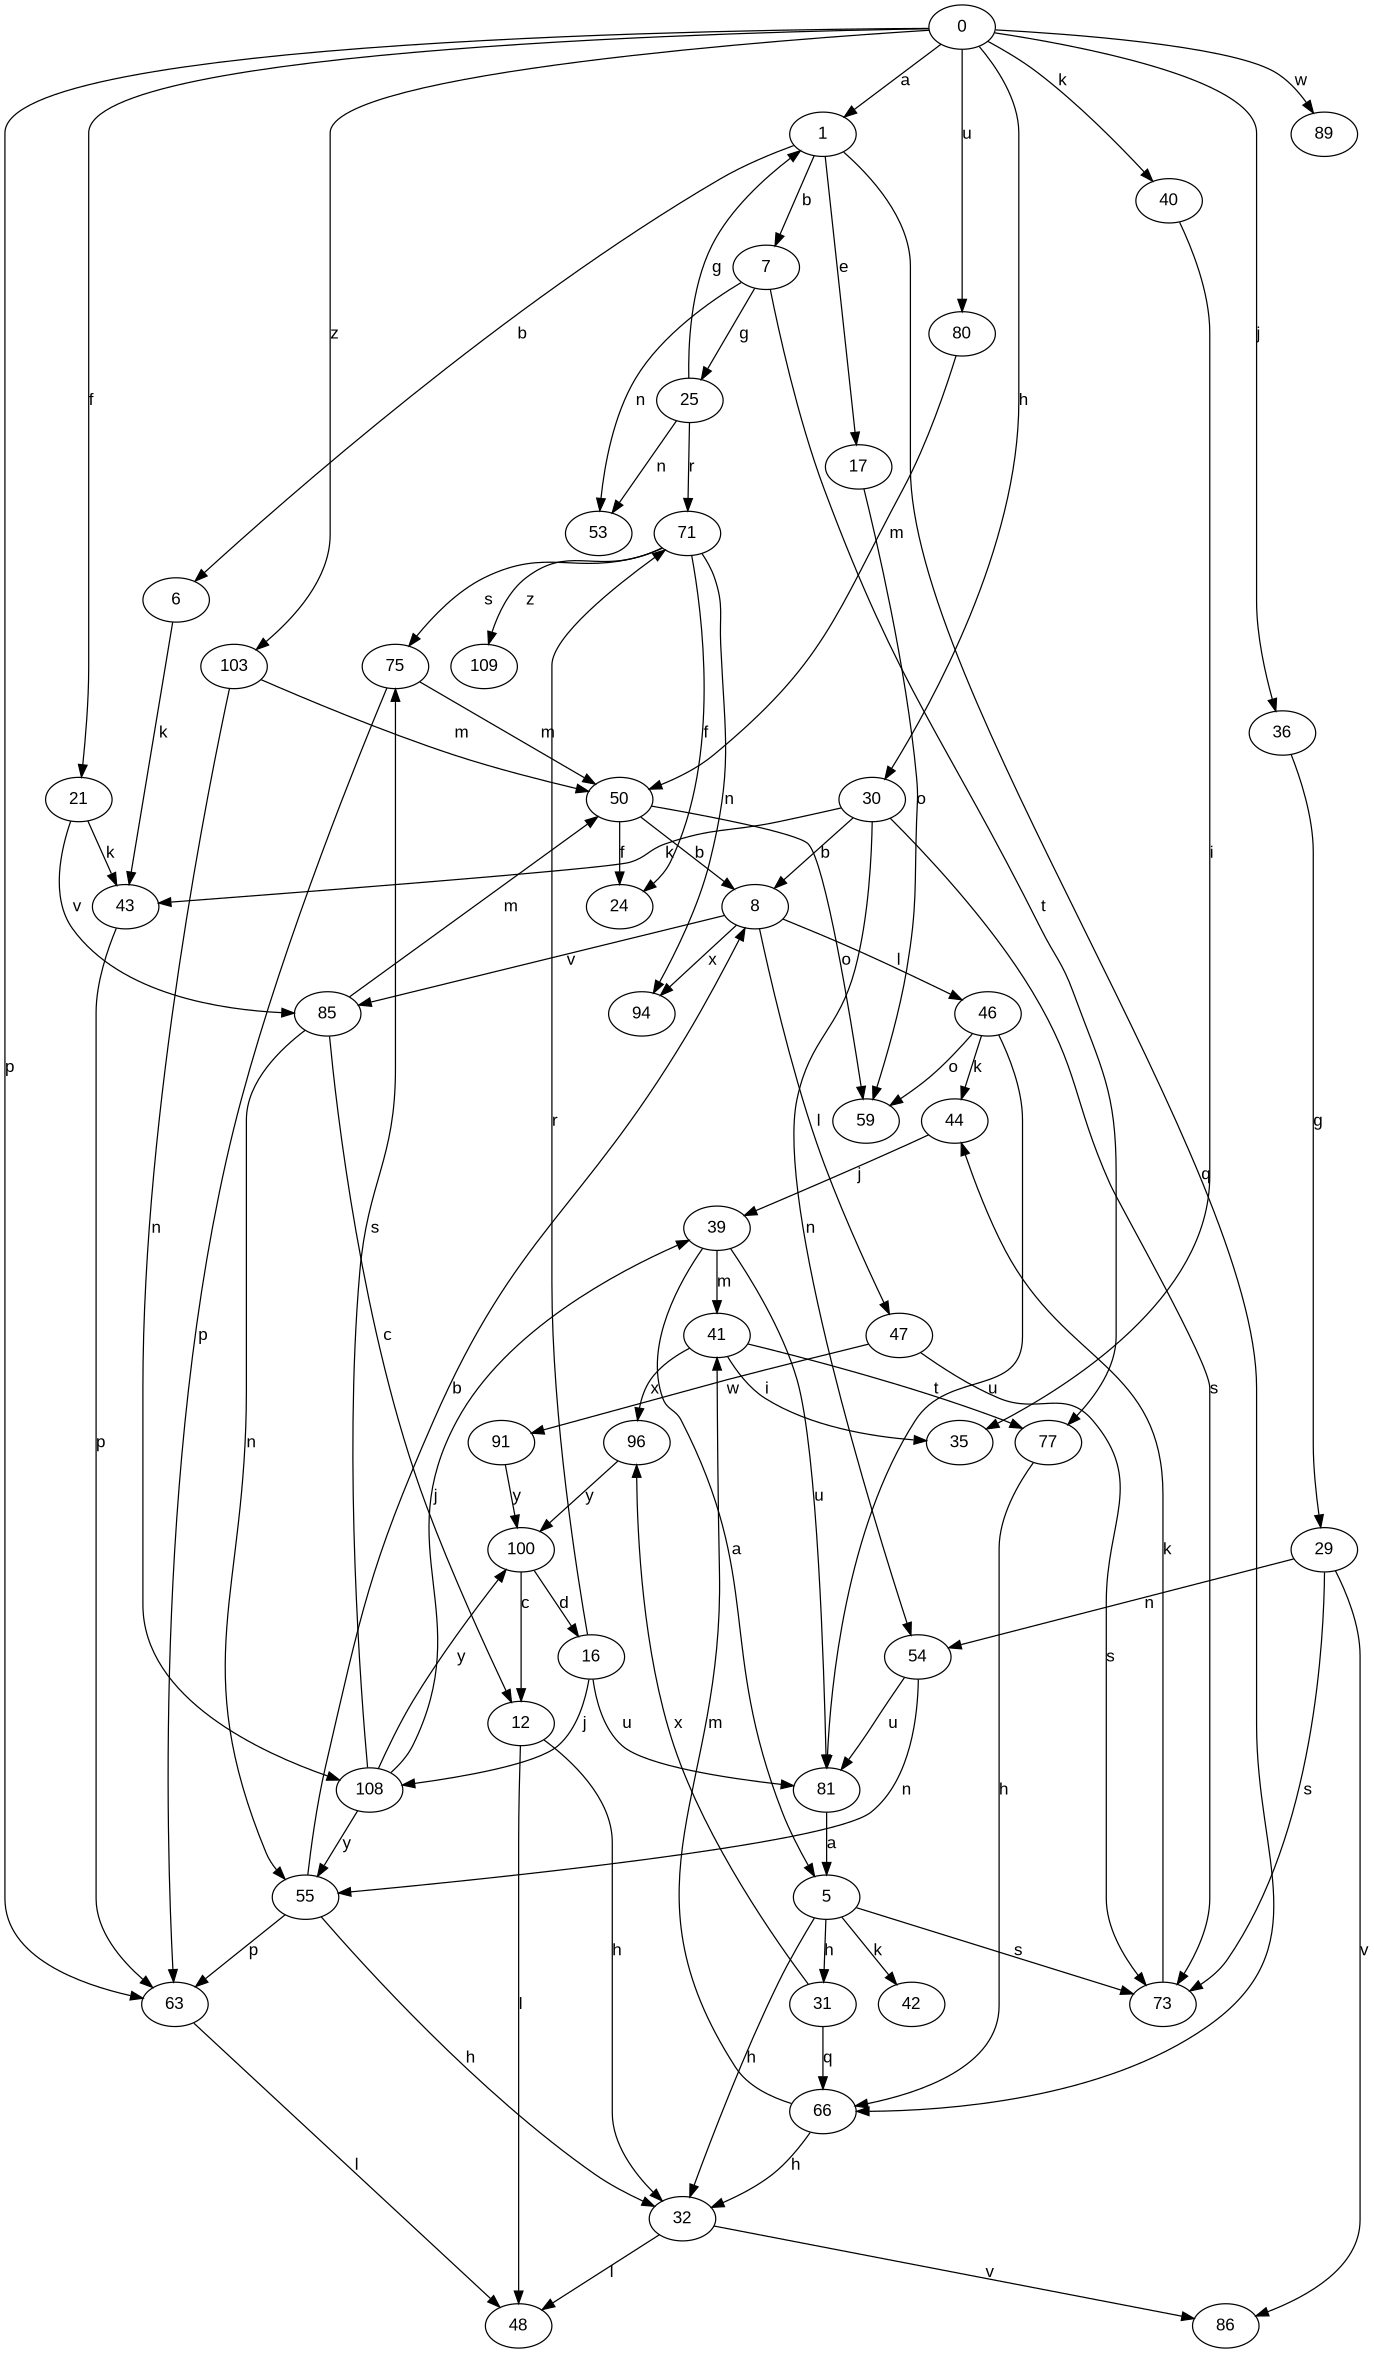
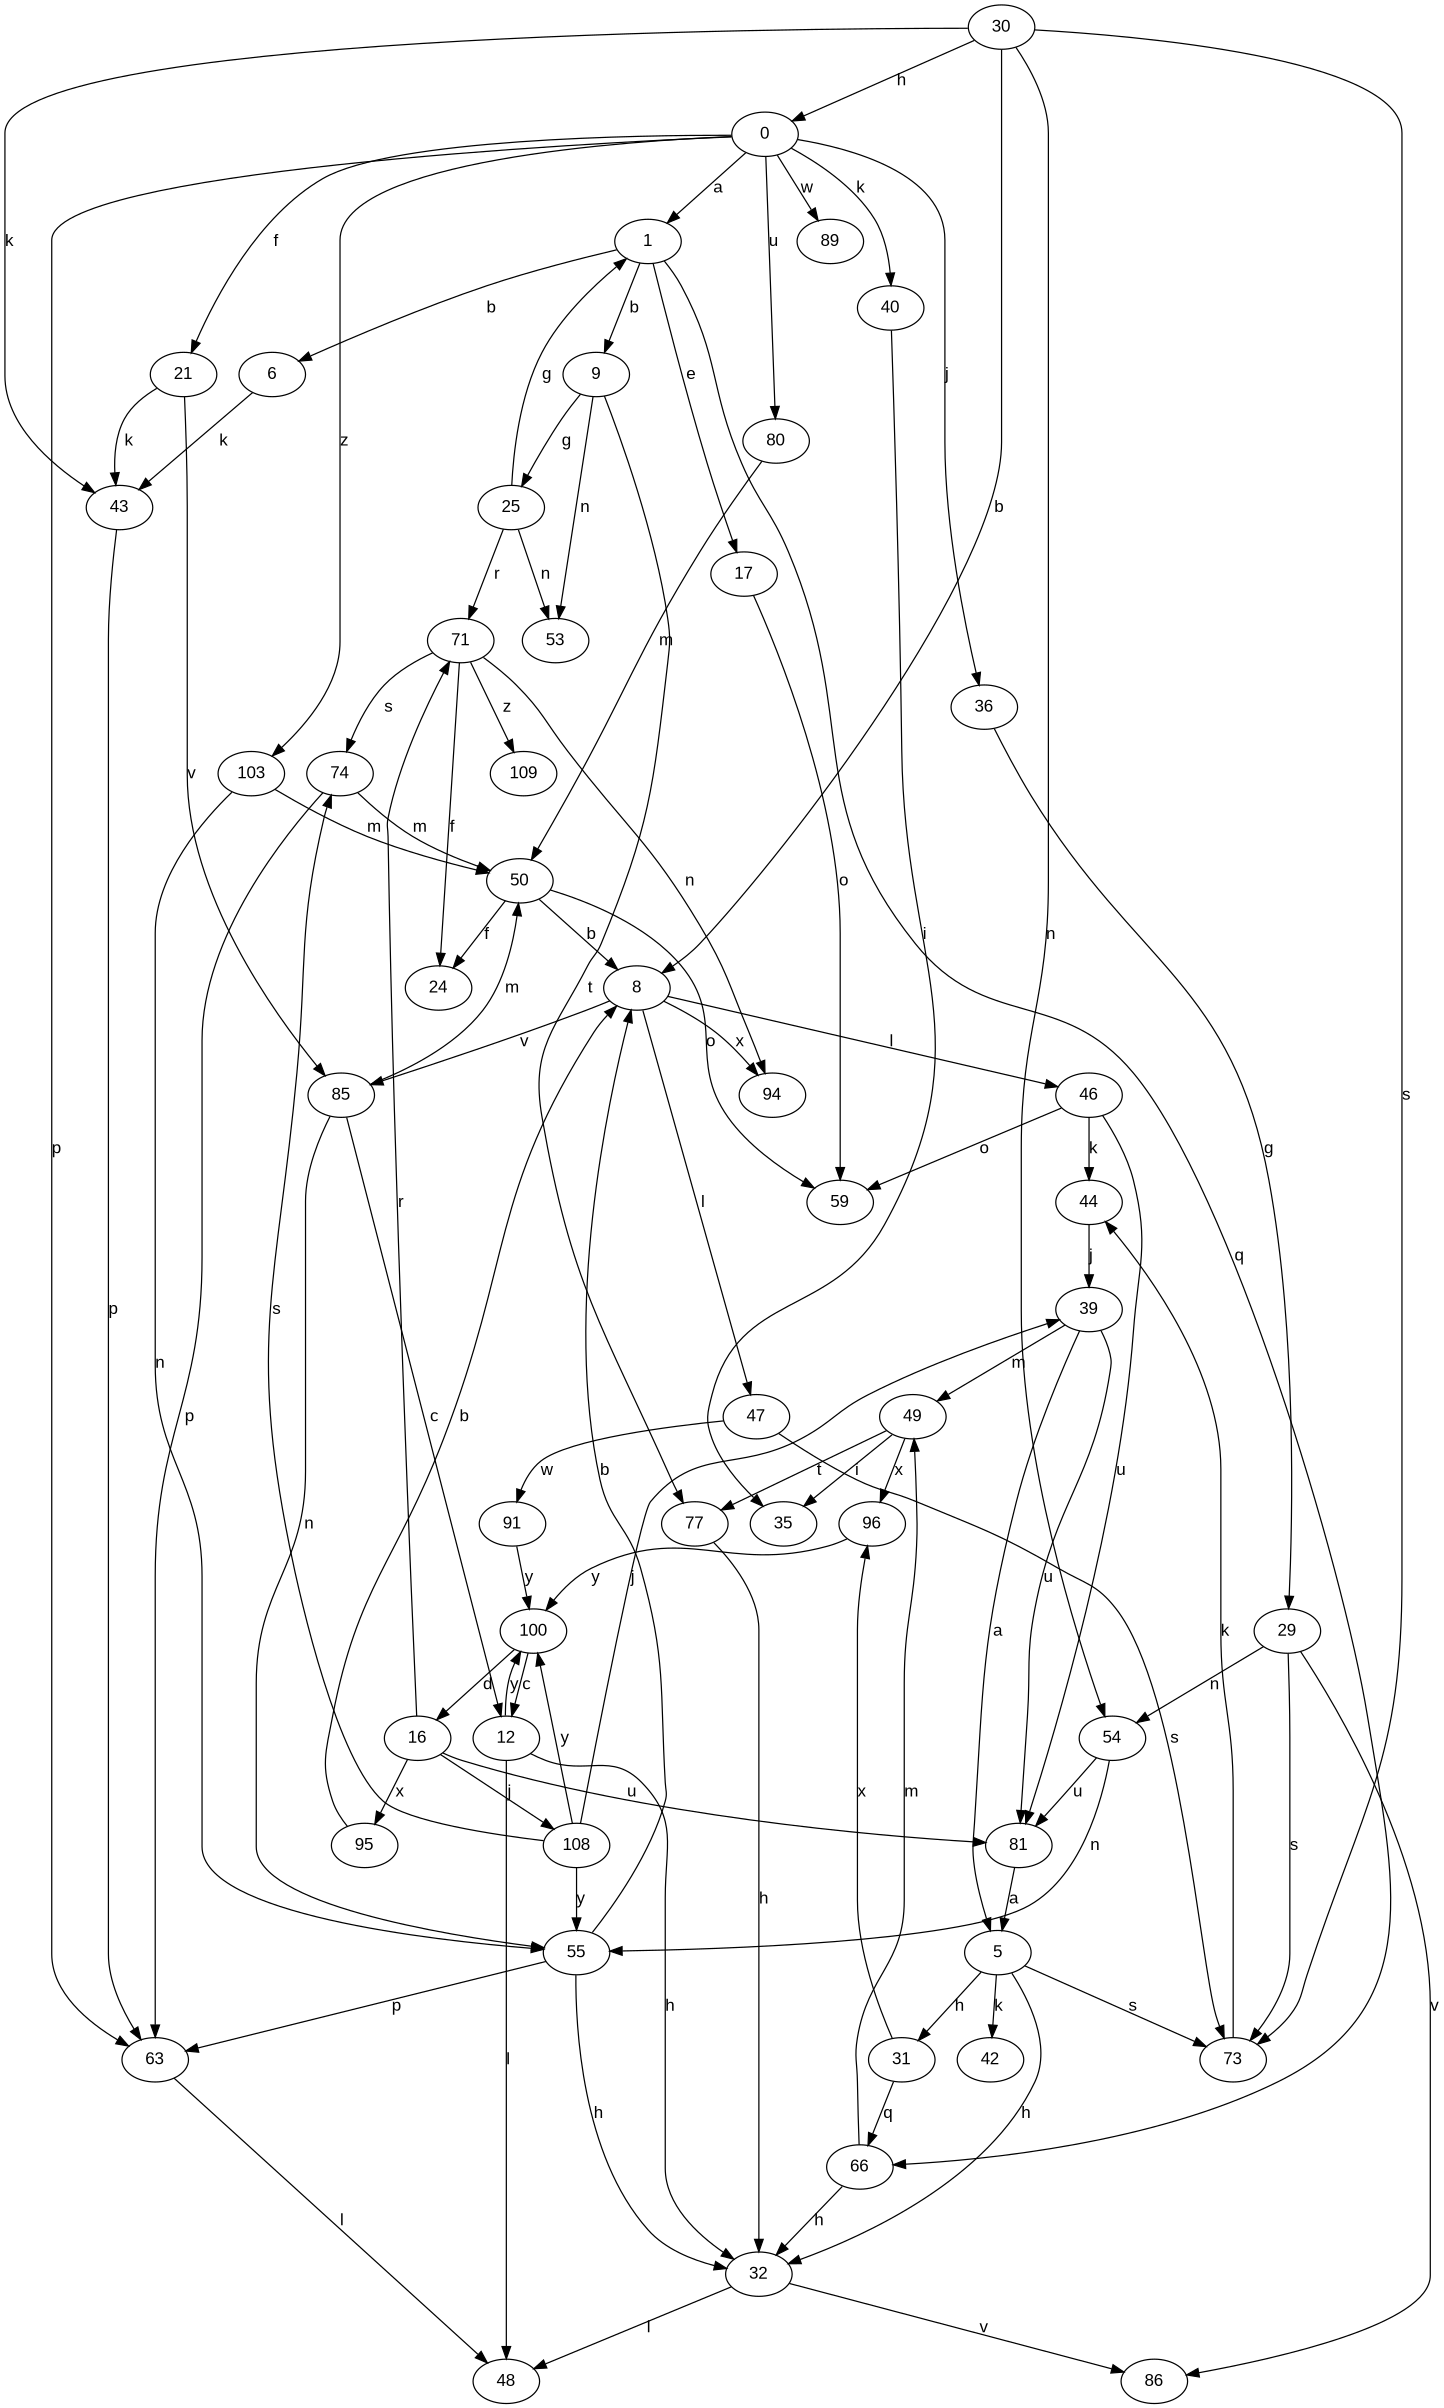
(766, 267) -> (596, 375)
(1018, 415) -> (889, 78)
(395, 666) -> (340, 774)
(146, 1277) -> (185, 1486)
(717, 1335) -> (913, 1417)
none -> (507, 1689)
(999, 1819) -> (759, 1884)
none -> (365, 1845)
